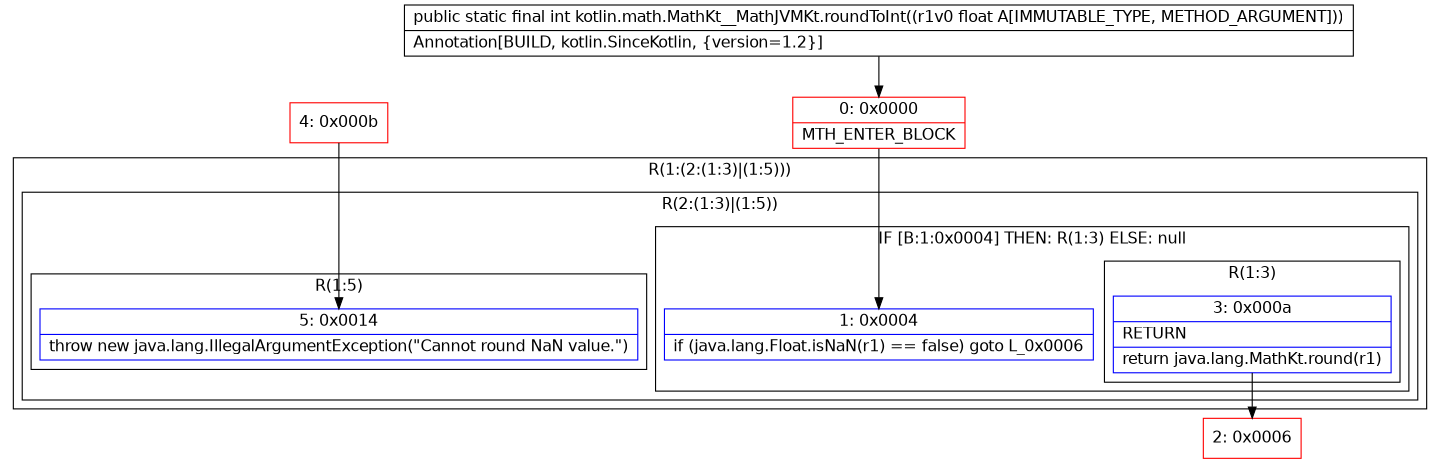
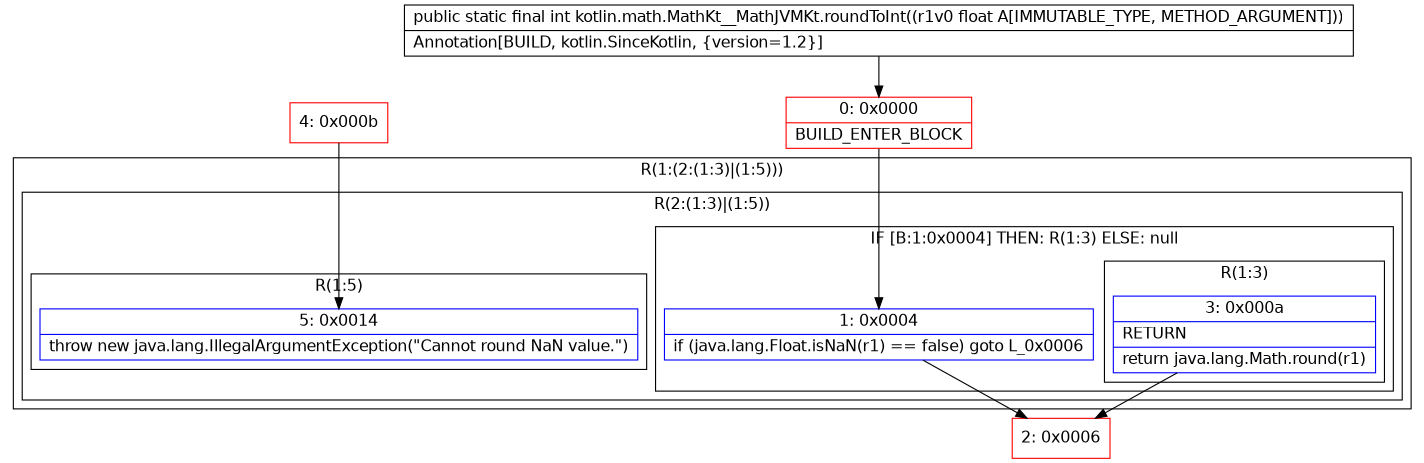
(879, 135) -> (879, 135)
(1252, 359) -> (1244, 359)
none -> (965, 384)
